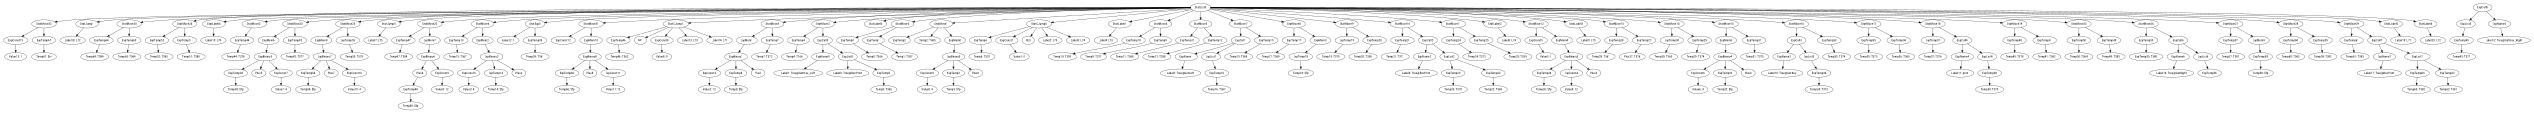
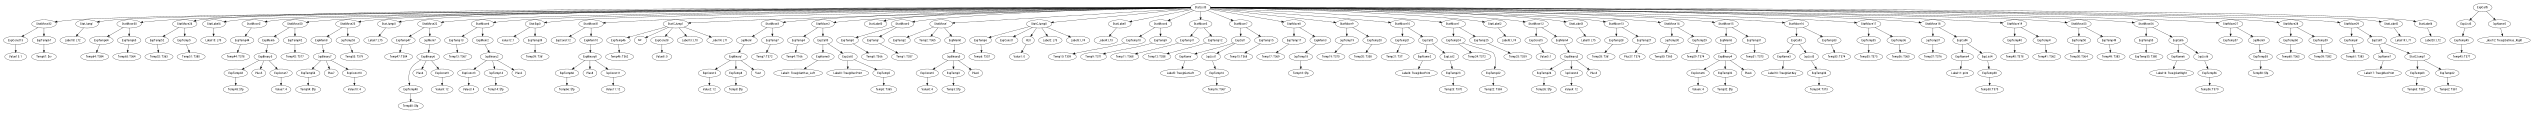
(1012, 48) -> (1024, 47)
(2231, 57) -> none
(2417, 57) -> (2417, 57)
(1470, 64) -> (1485, 50)
(416, 80) -> (411, 69)
none -> (2210, 90)
